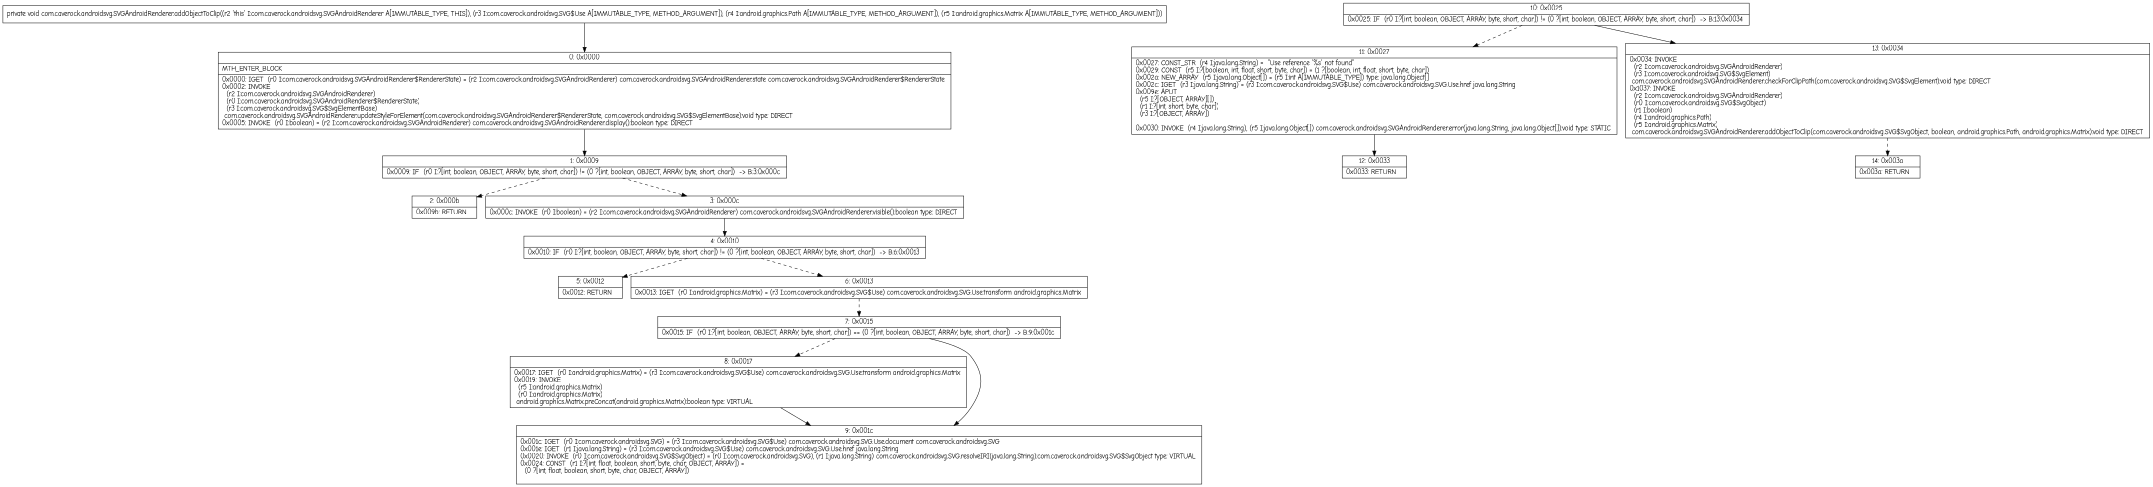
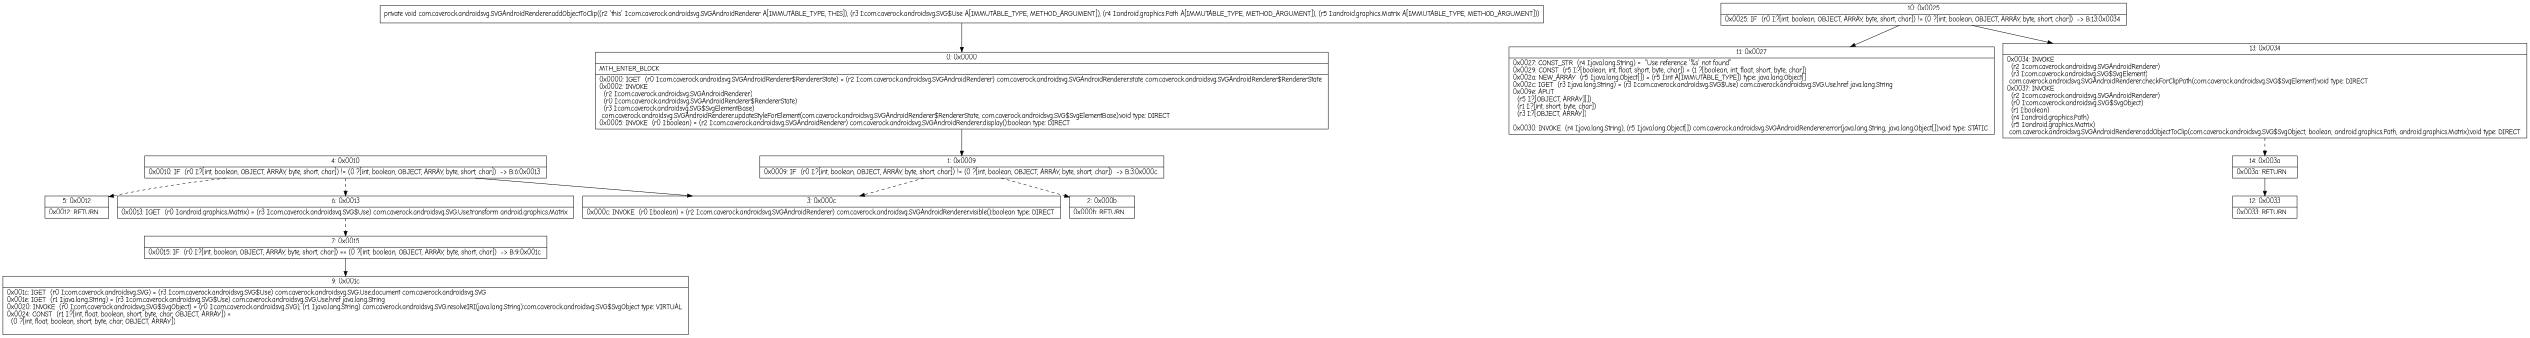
(1500, 35) -> (1877, 35)
(1655, 89) -> (2033, 89)
(1374, 143) -> (2265, 185)
(444, 212) -> (1102, 212)
(725, 225) -> (581, 187)
(738, 382) -> none
